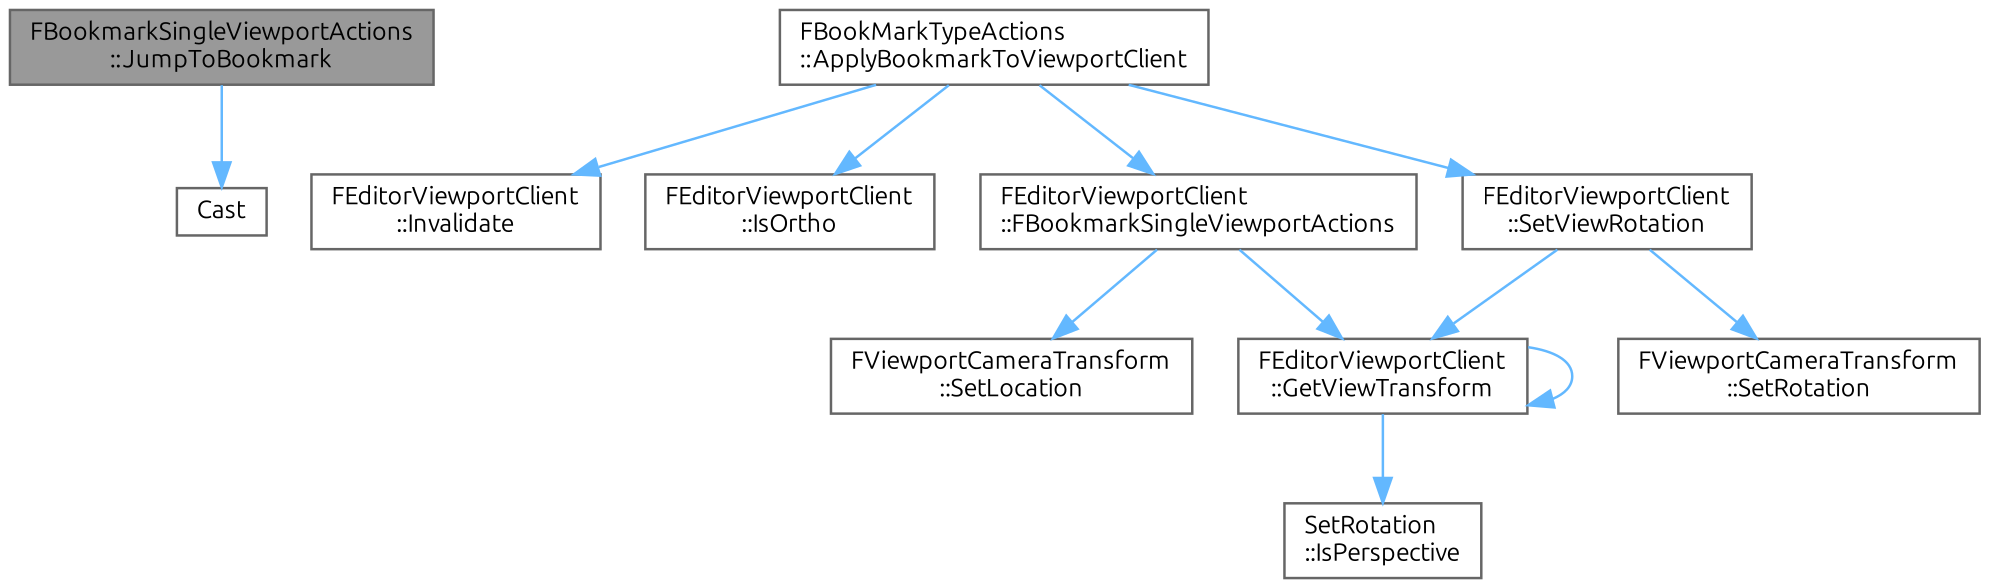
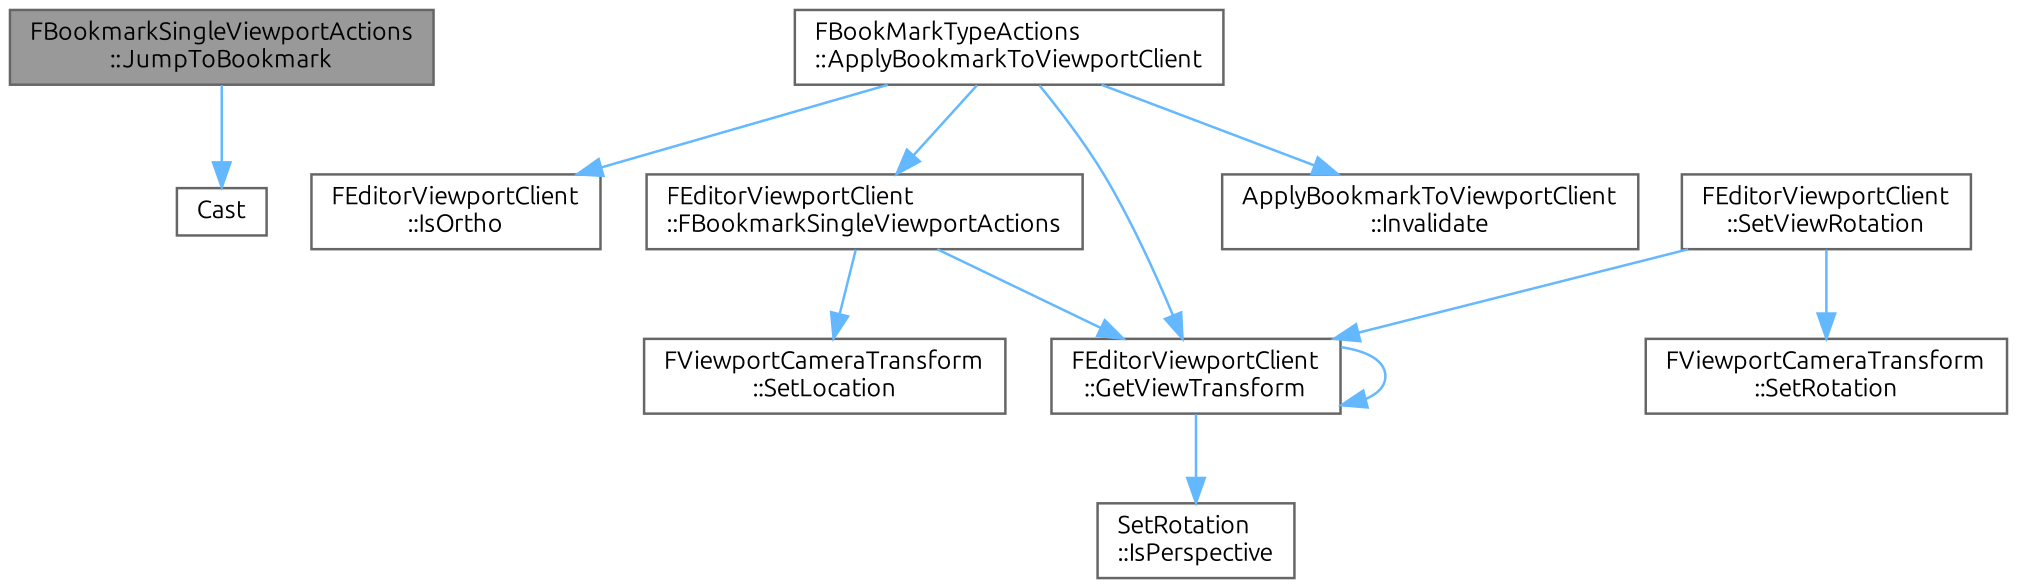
(1289, 126) -> (1116, 195)
(456, 212) -> (1430, 212)
